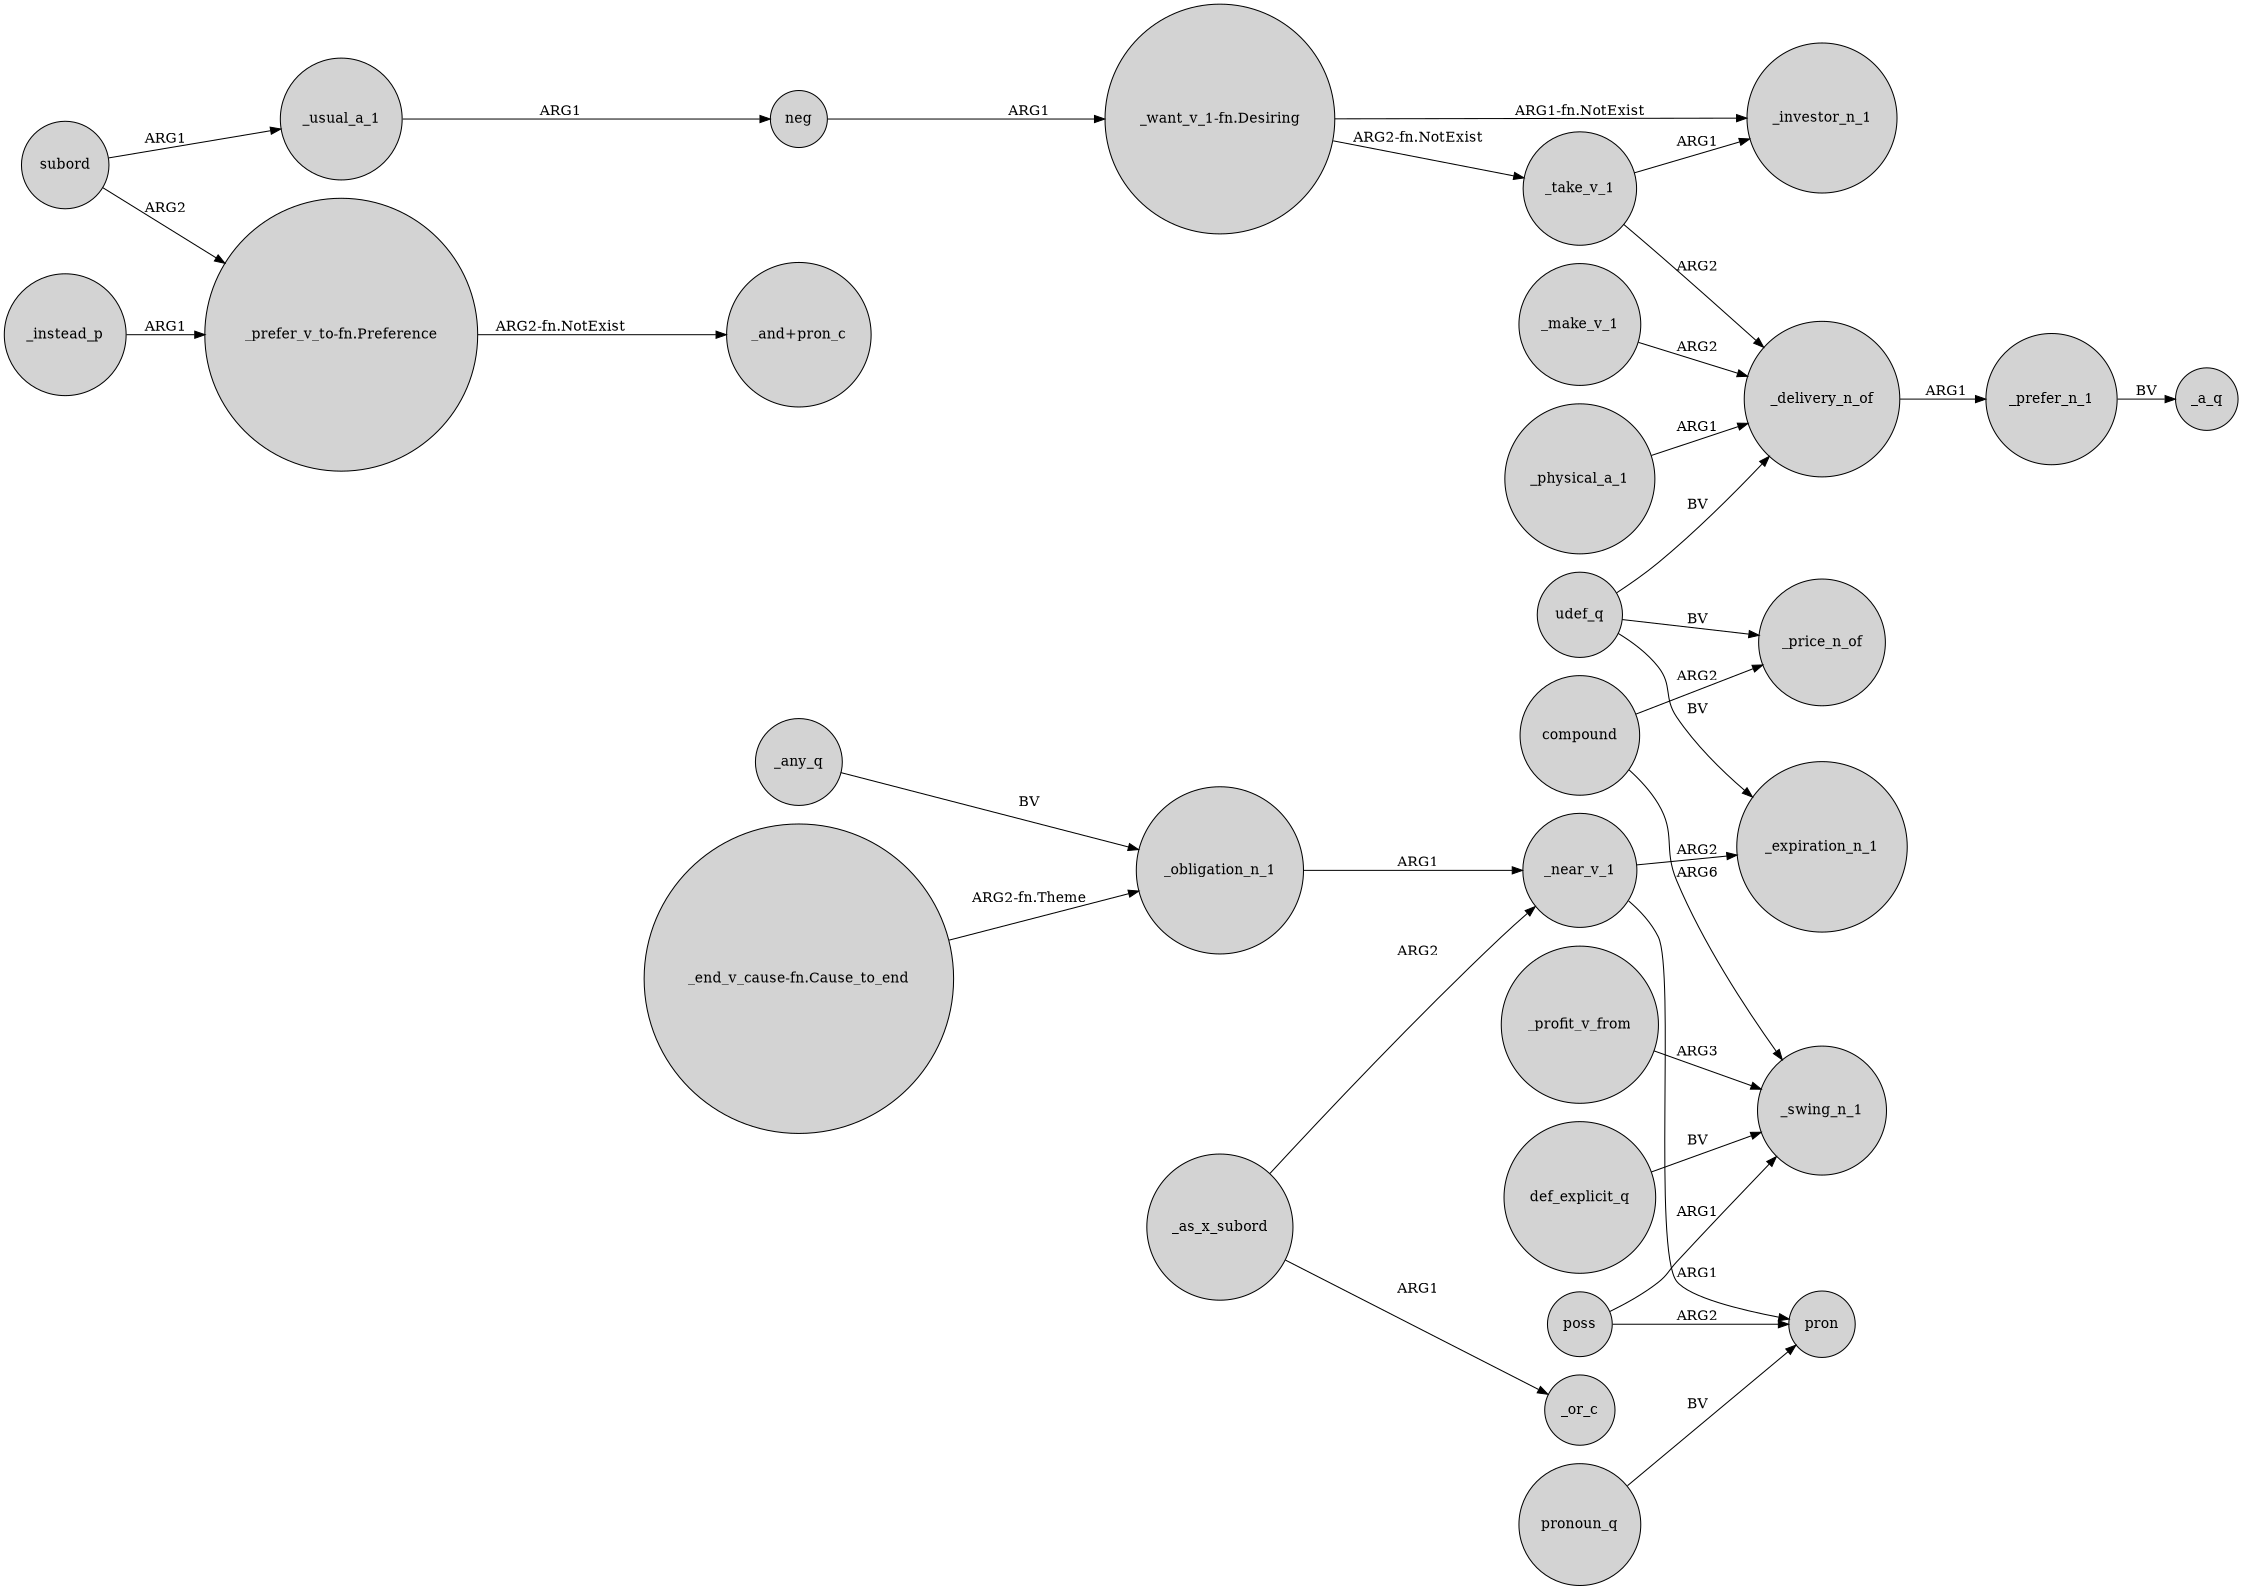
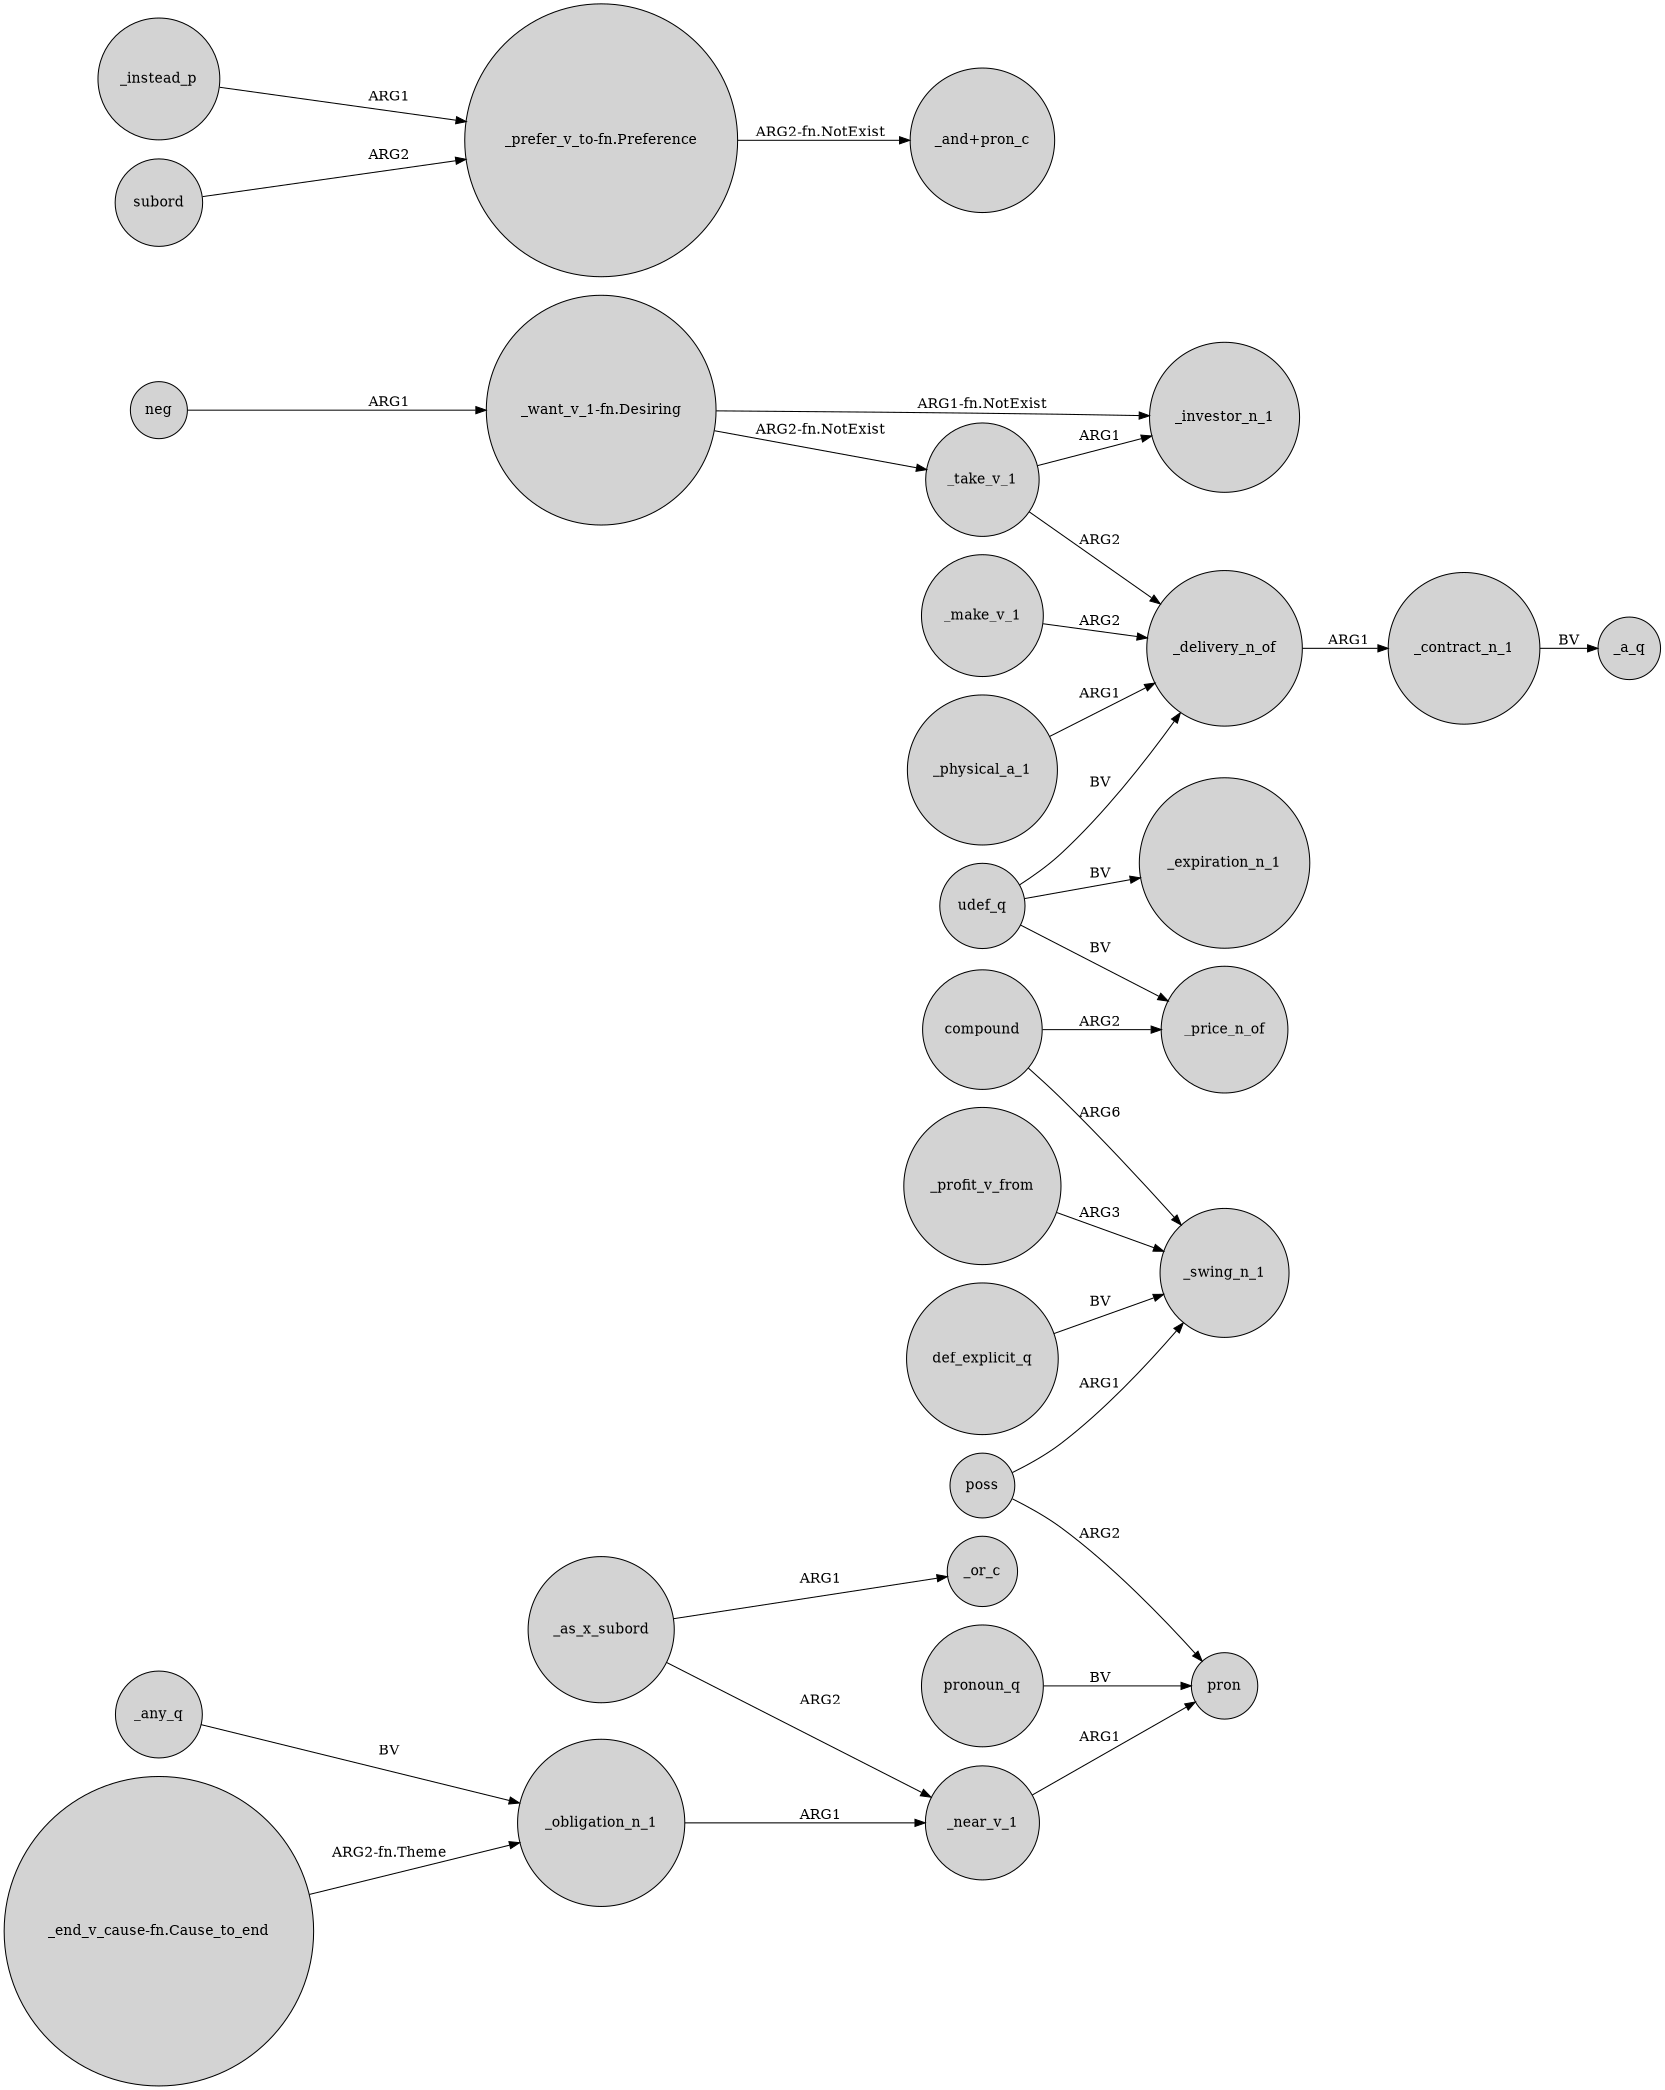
(341, 119) -> none
(2051, 399) -> (1464, 648)
(1682, 860) -> none
